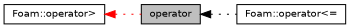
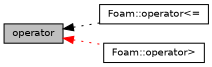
(128, 14) -> (88, 42)
